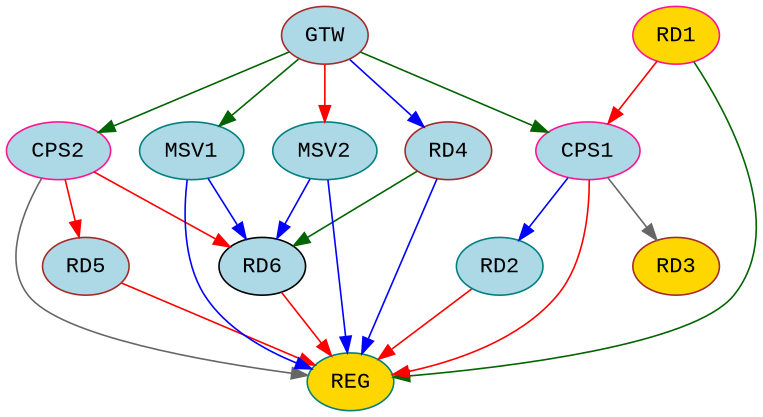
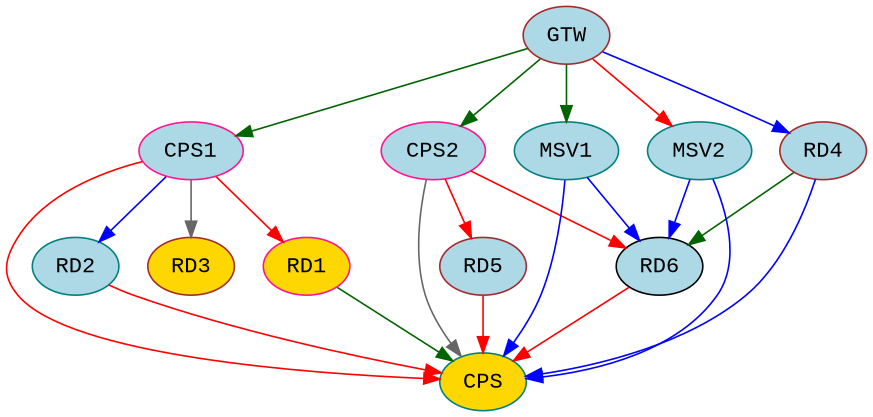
(638, 86) -> (244, 204)
(351, 382) -> (483, 382)
